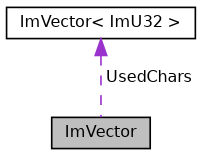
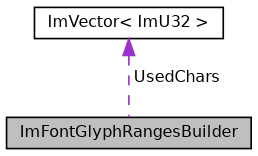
(101, 133) -> (129, 133)
